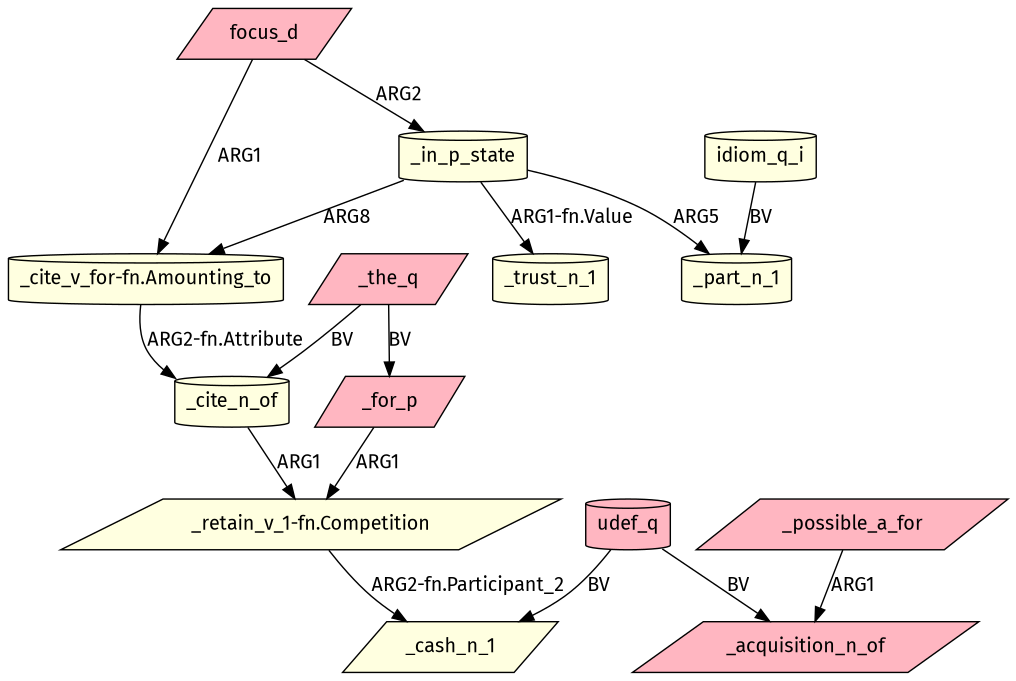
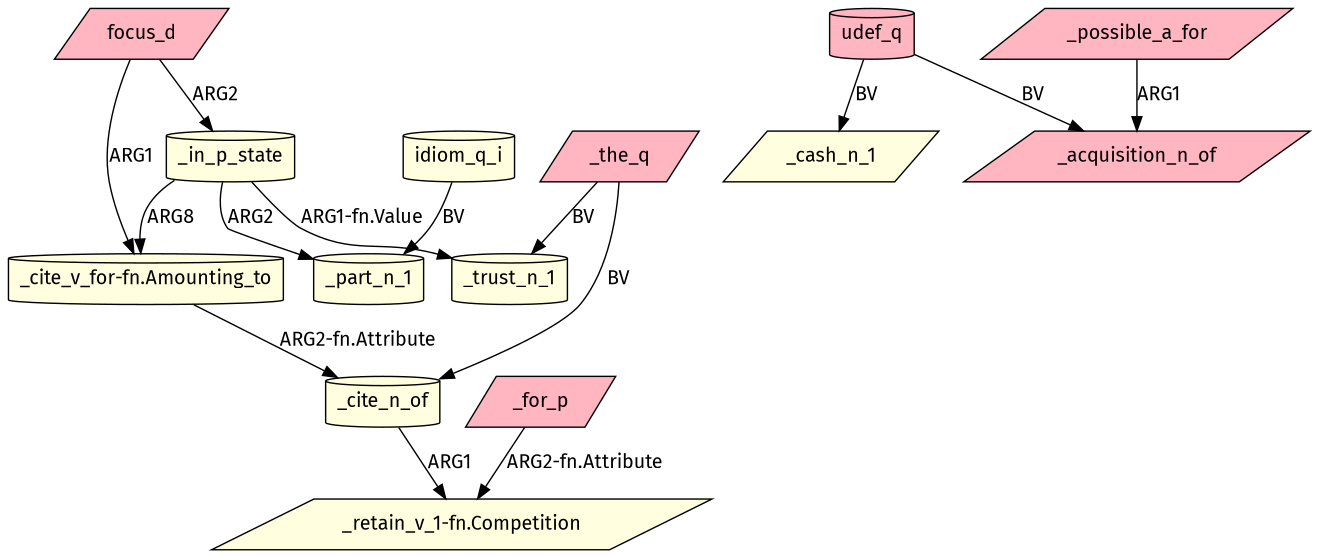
(696, 218) -> (251, 218)
(389, 333) -> (570, 212)
(378, 463) -> (585, 463)
(359, 585) -> none
